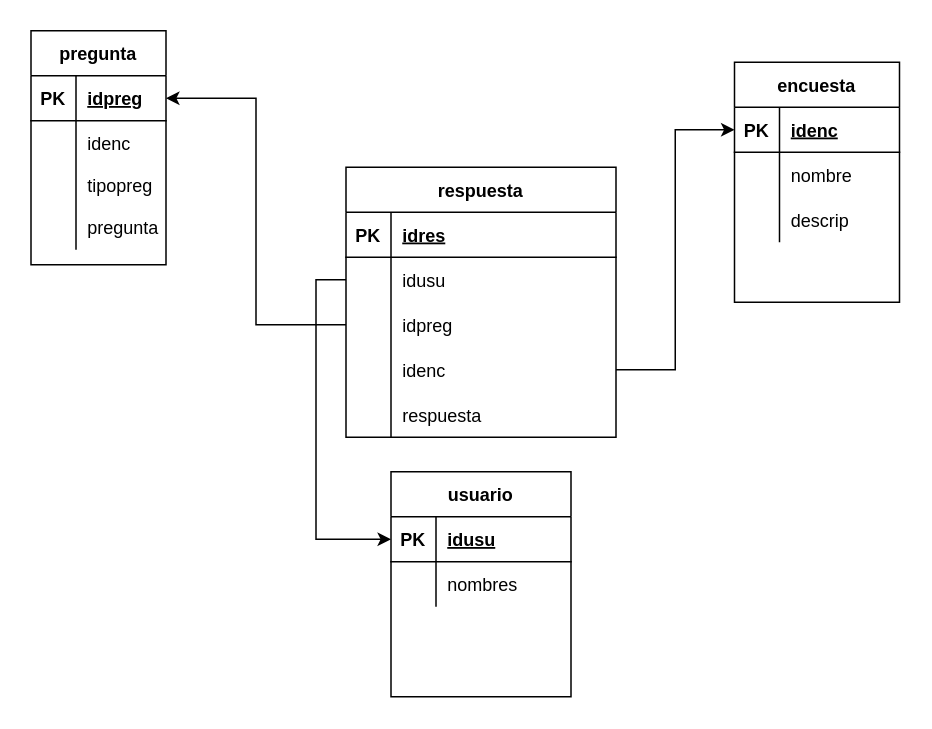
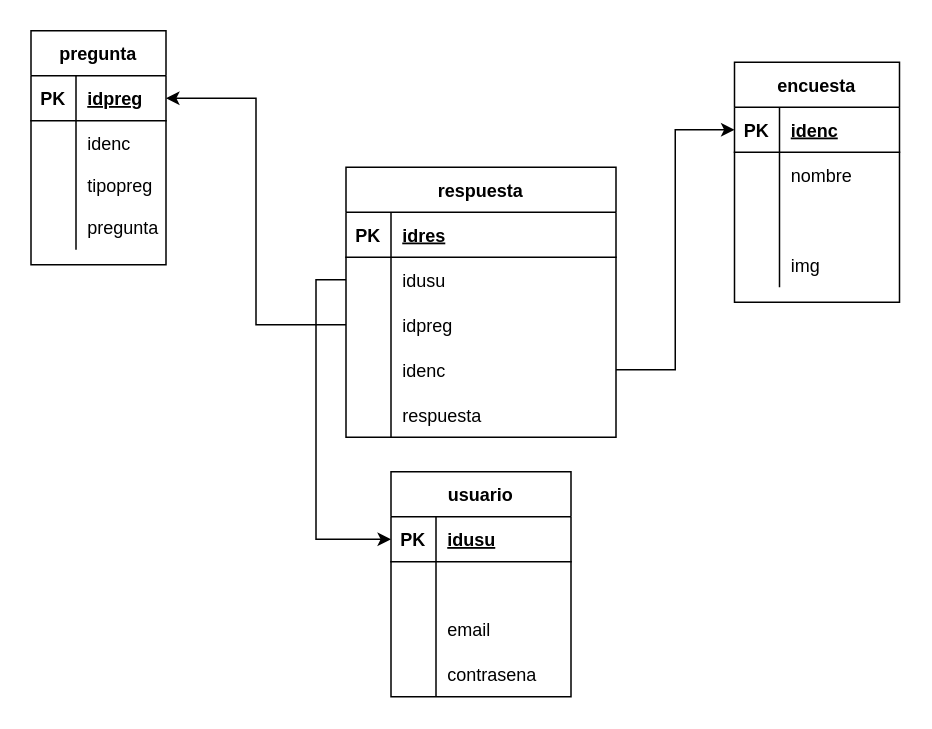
(839, 220) -> none
none -> (839, 265)
(503, 584) -> none
none -> (503, 629)
none -> (503, 674)
